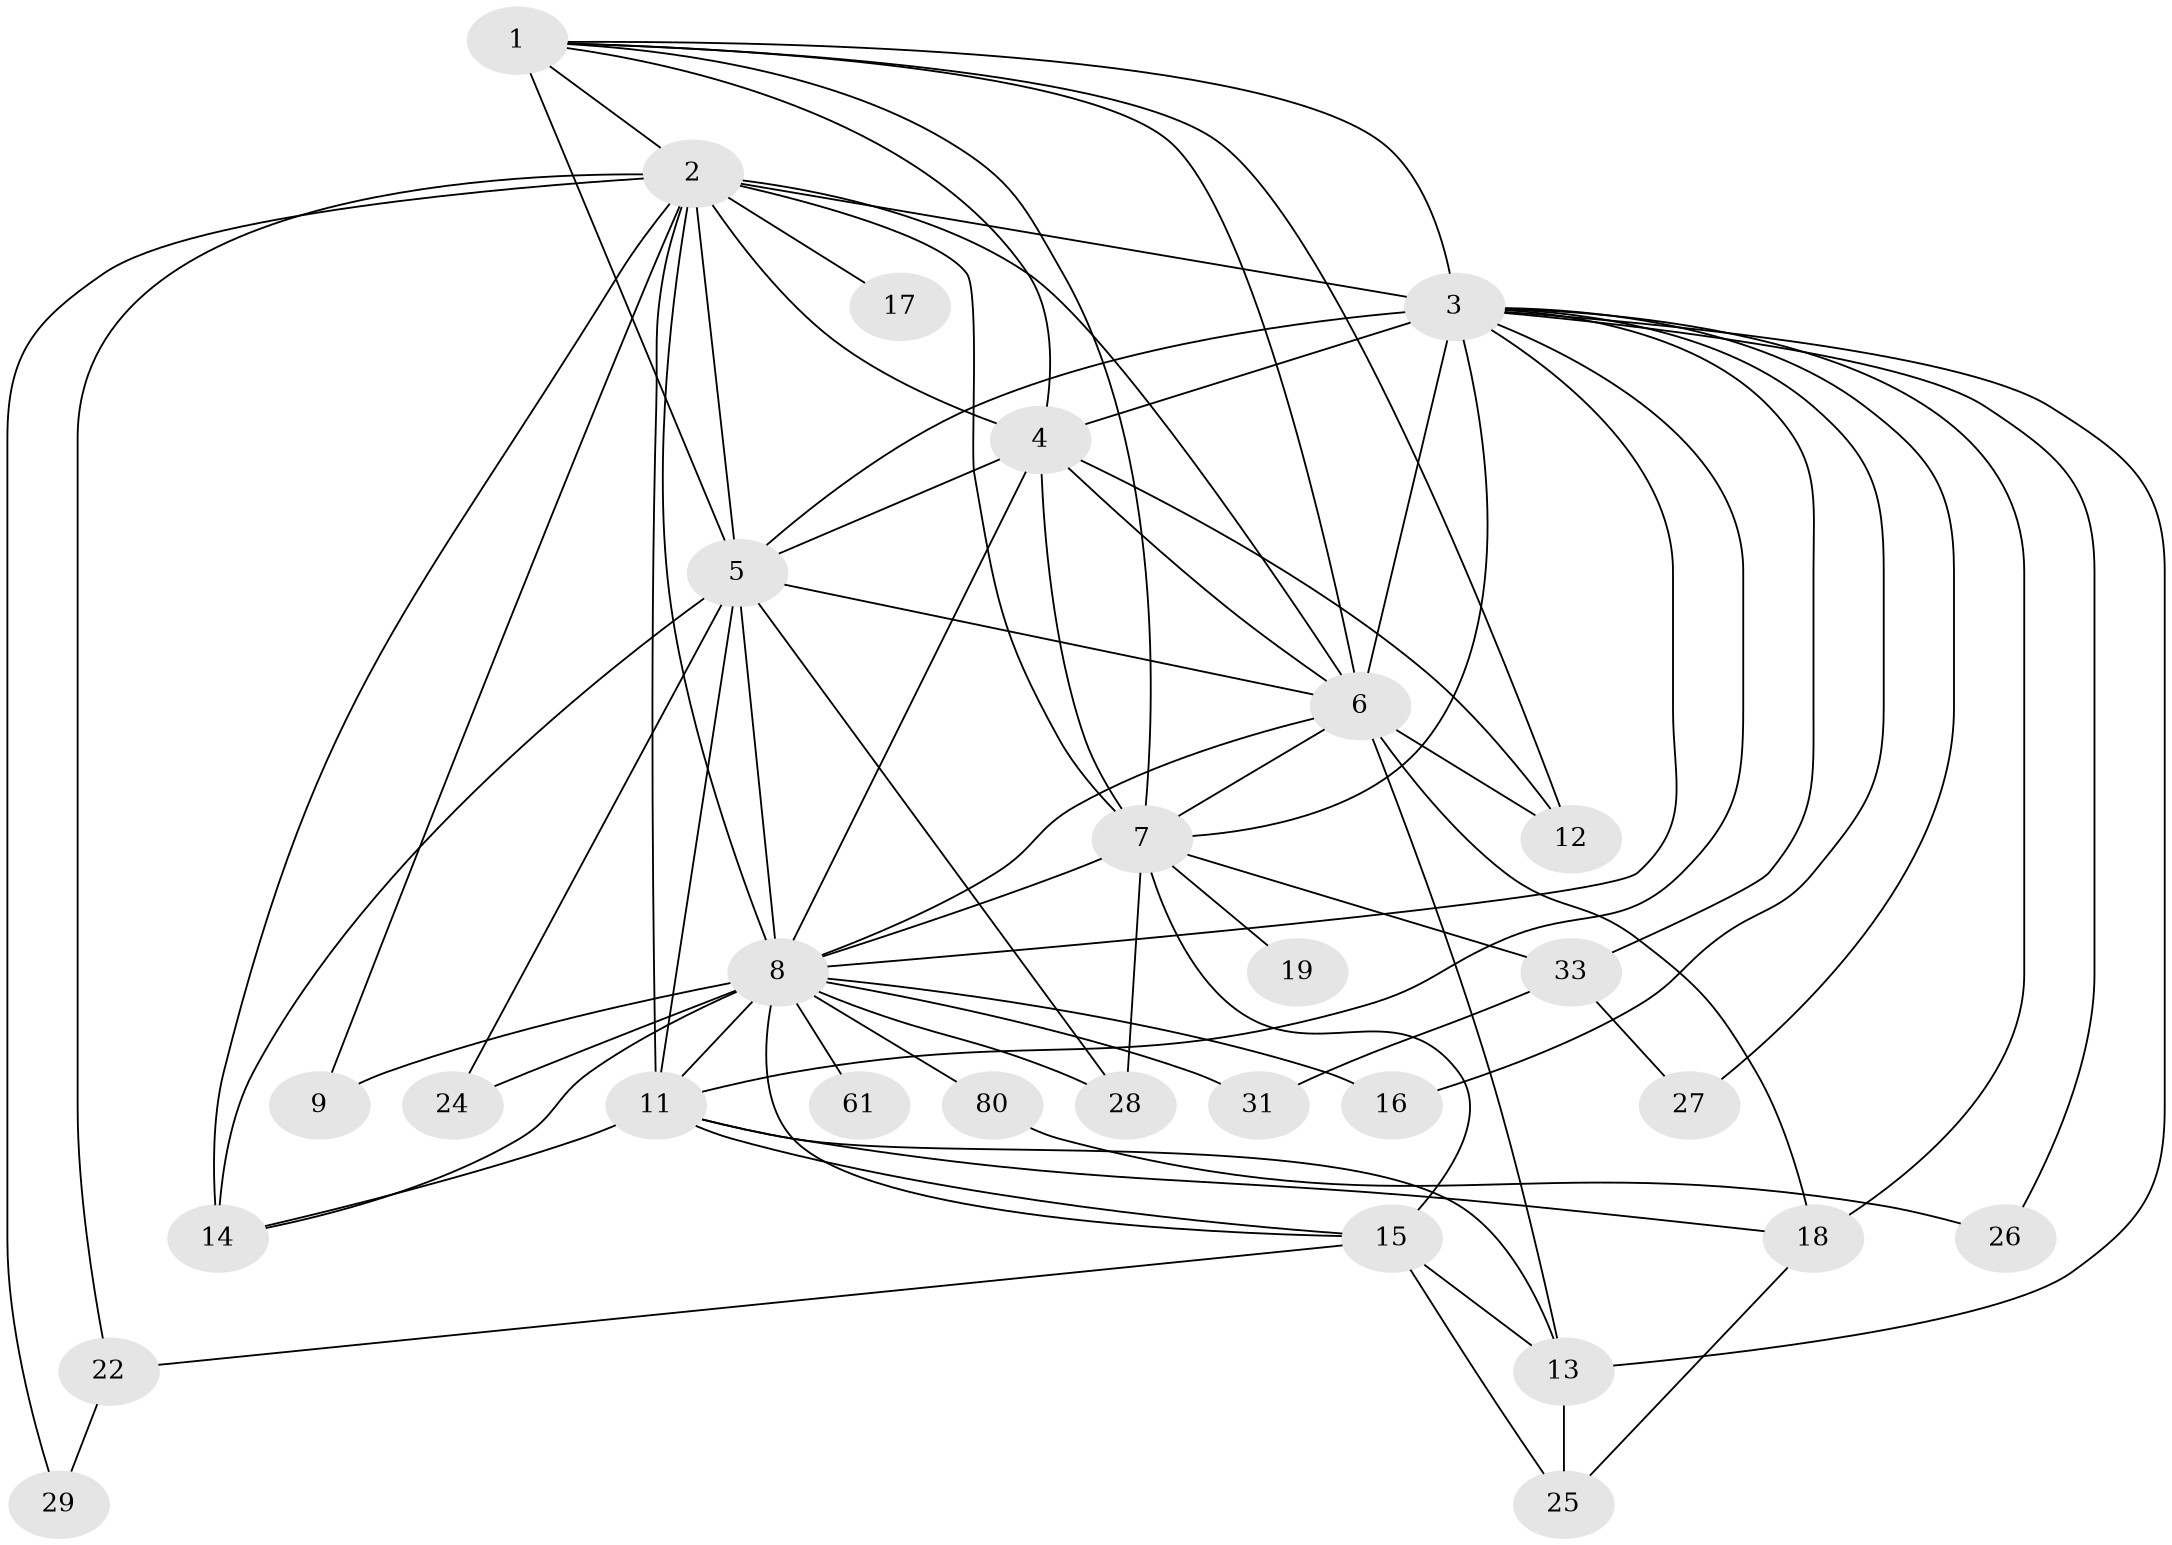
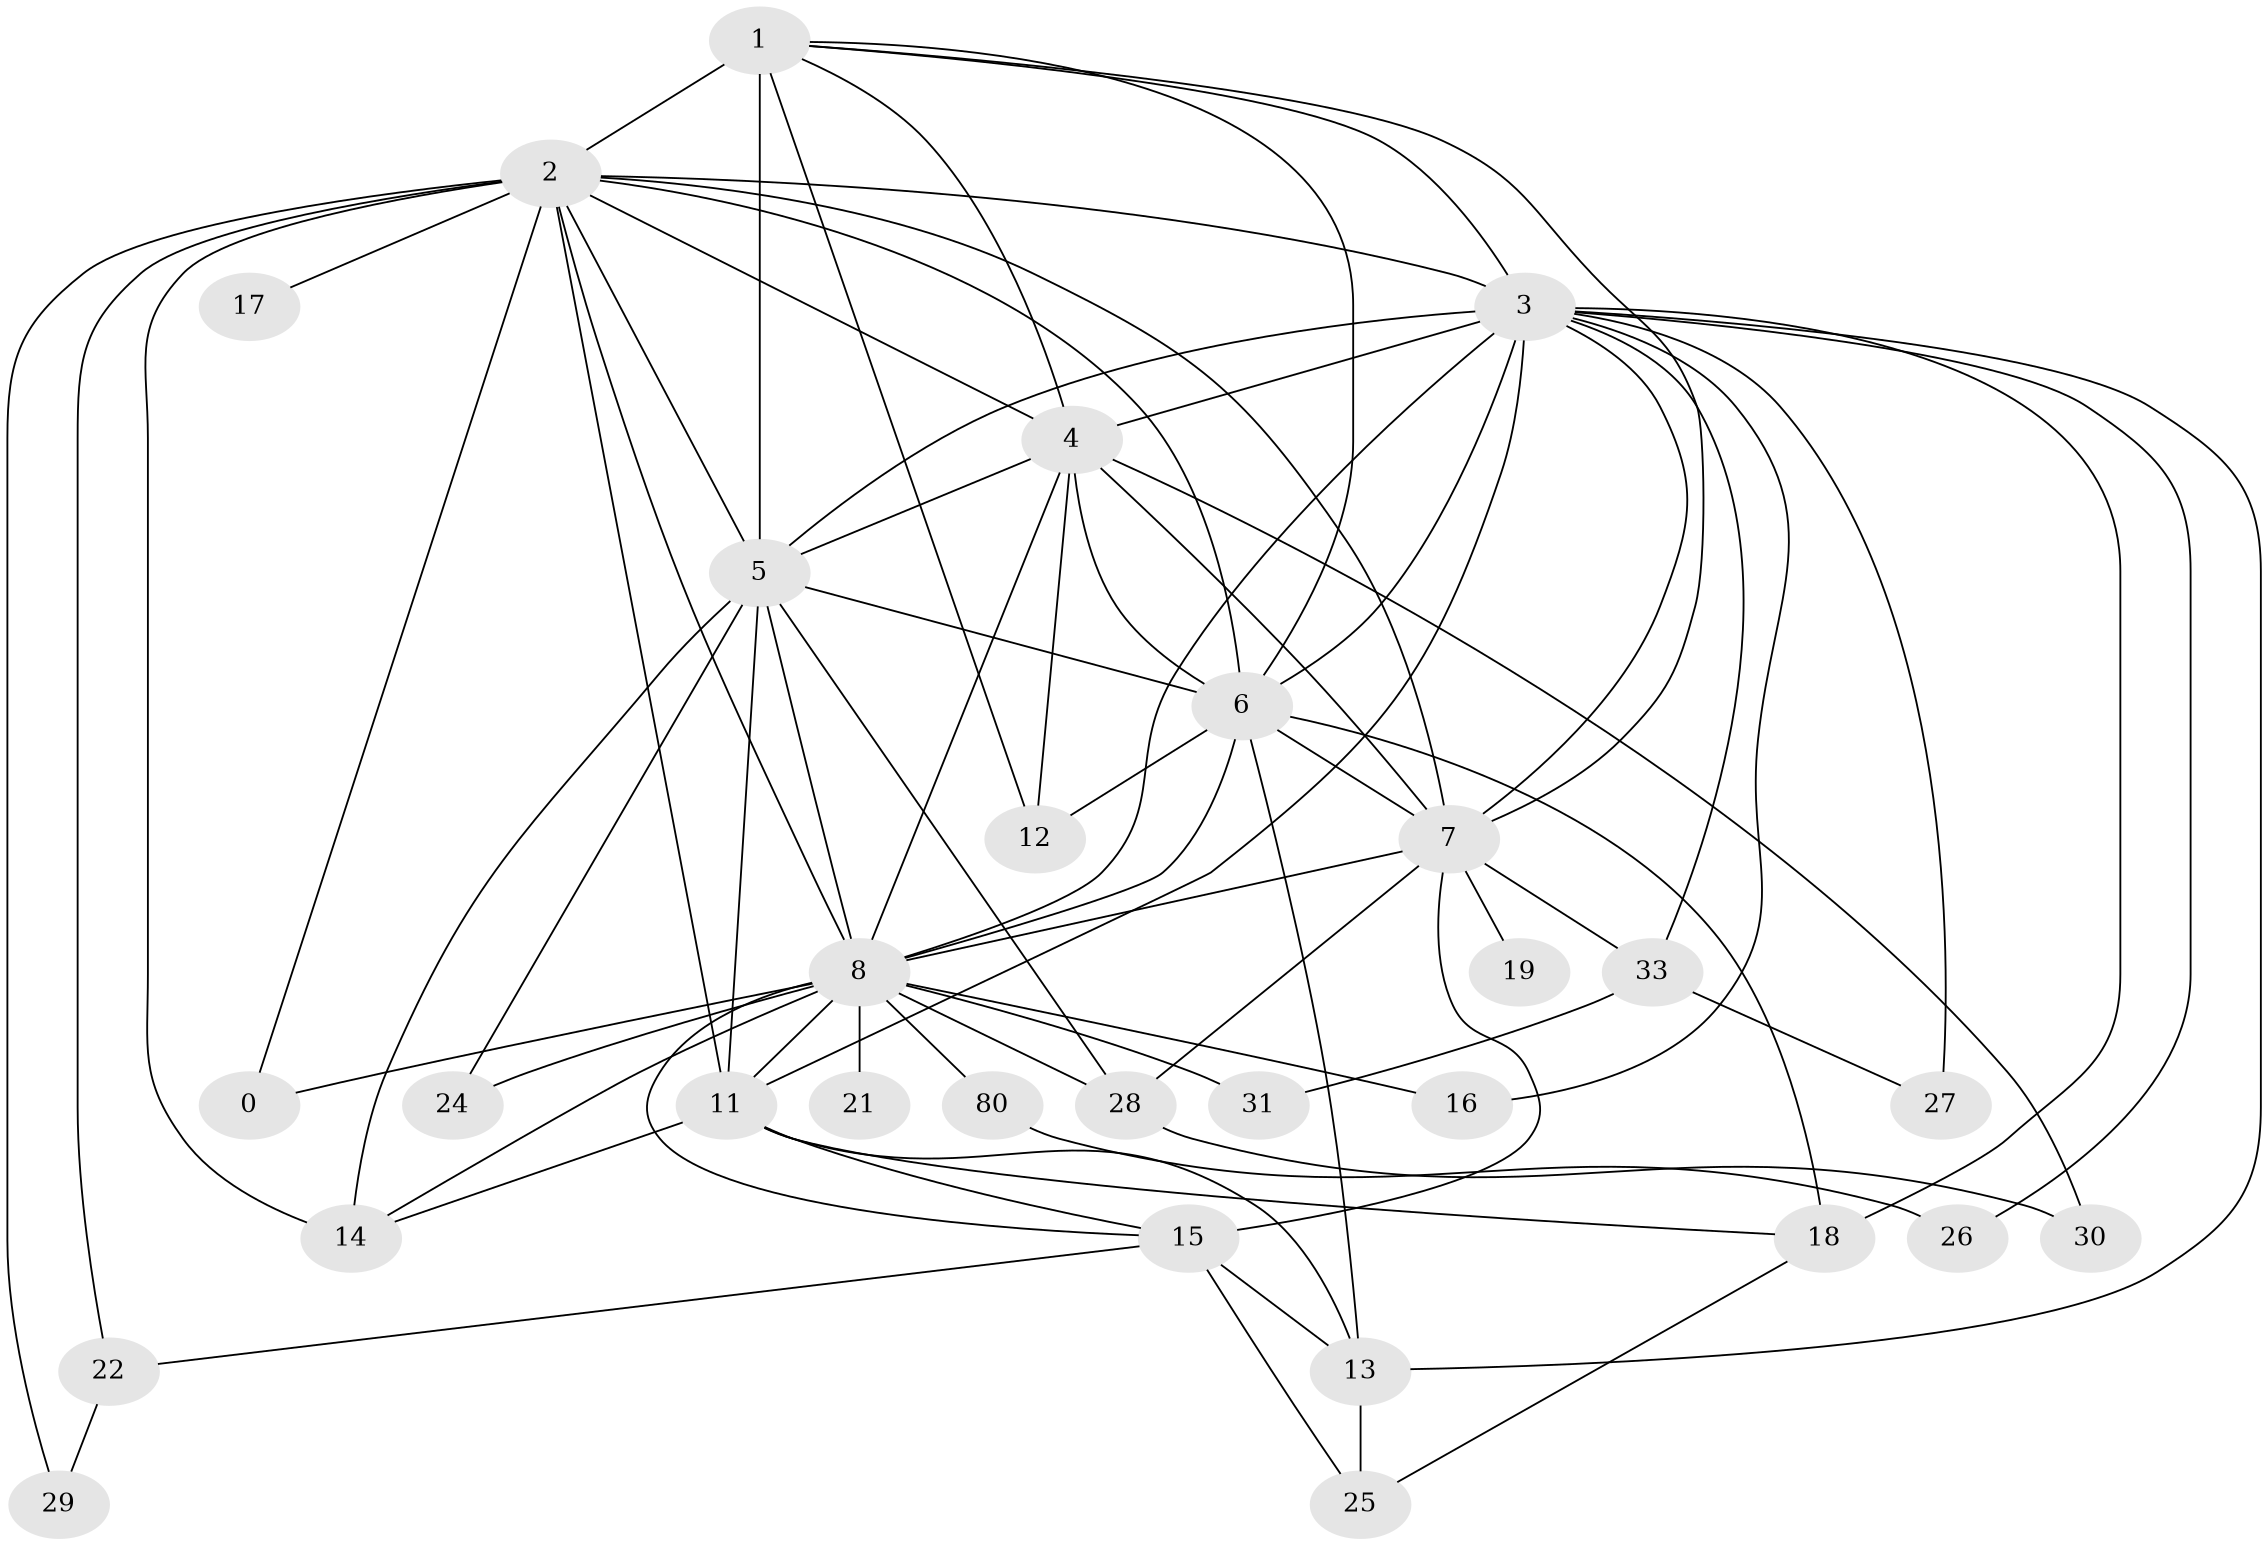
(320, 1105) -> (250, 1105)
(860, 1105) -> (860, 1105)
none -> (2091, 1239)
